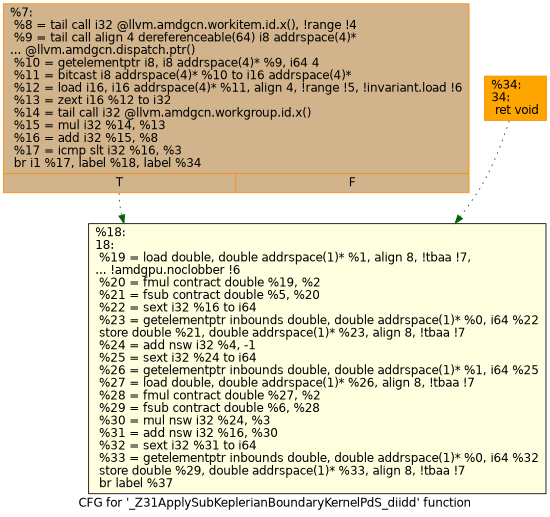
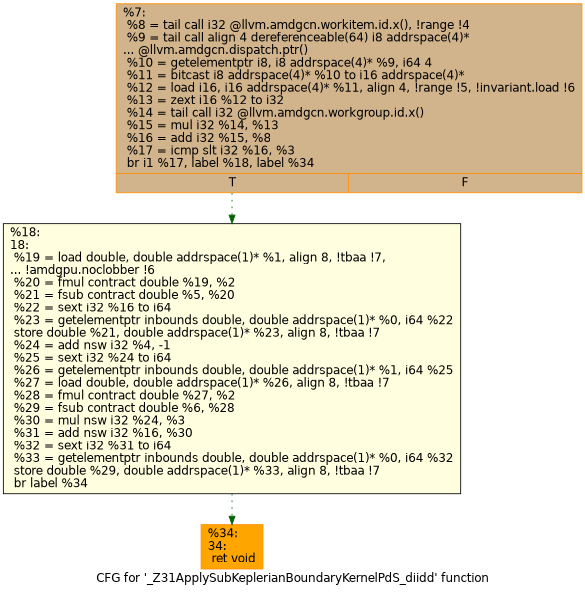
(489, 171) -> (232, 505)
(135, 484) -> (49, 484)
